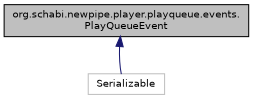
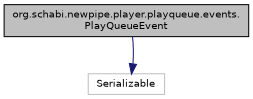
(120, 60) -> (133, 50)
